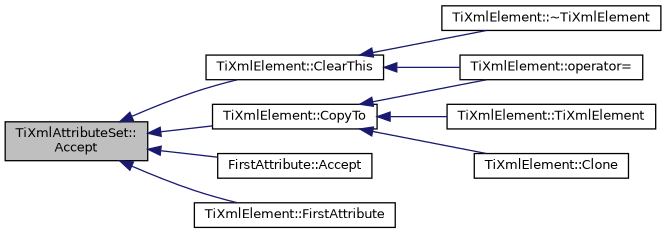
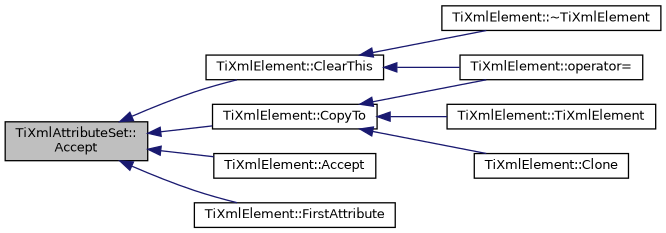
(295, 166) -> (295, 166)
